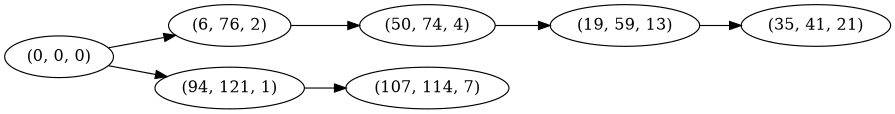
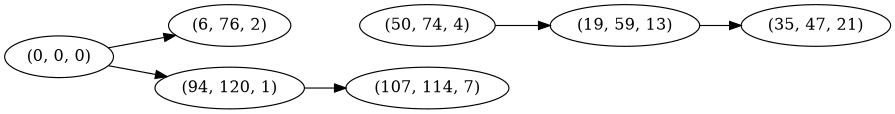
(319, 25) -> none
(816, 25) -> (816, 25)
(230, 88) -> (230, 88)
